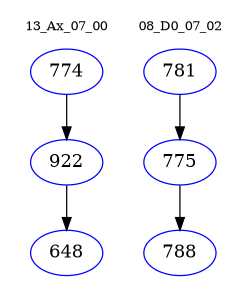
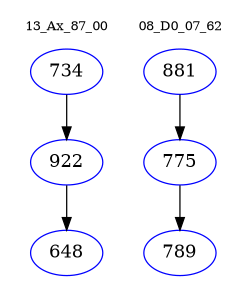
(67, 27) -> (67, 27)
(181, 27) -> (181, 27)
(67, 72) -> (67, 72)
(180, 72) -> (180, 72)
(180, 253) -> (180, 253)
